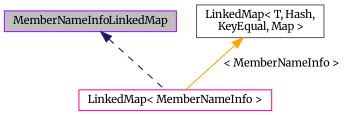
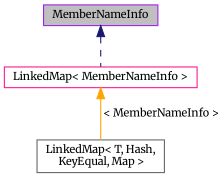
(90, 21) -> (101, 15)
(210, 67) -> (101, 119)
